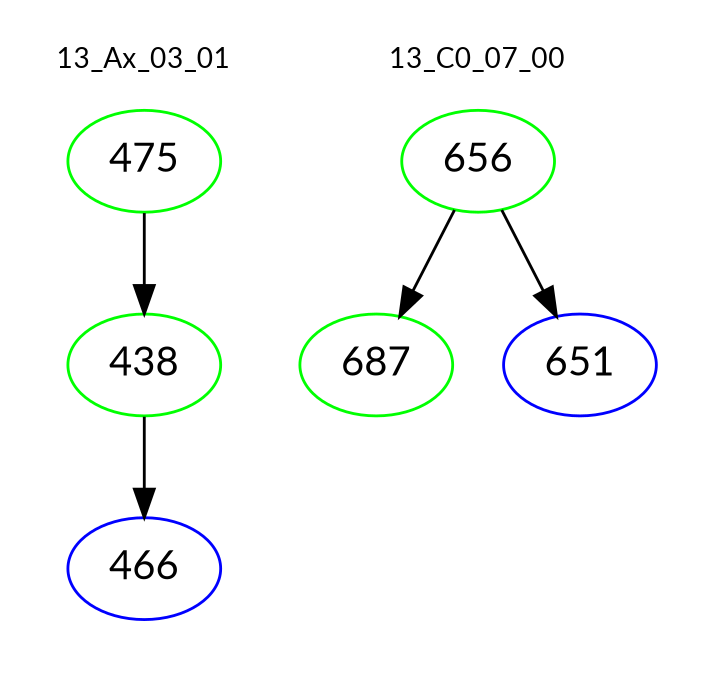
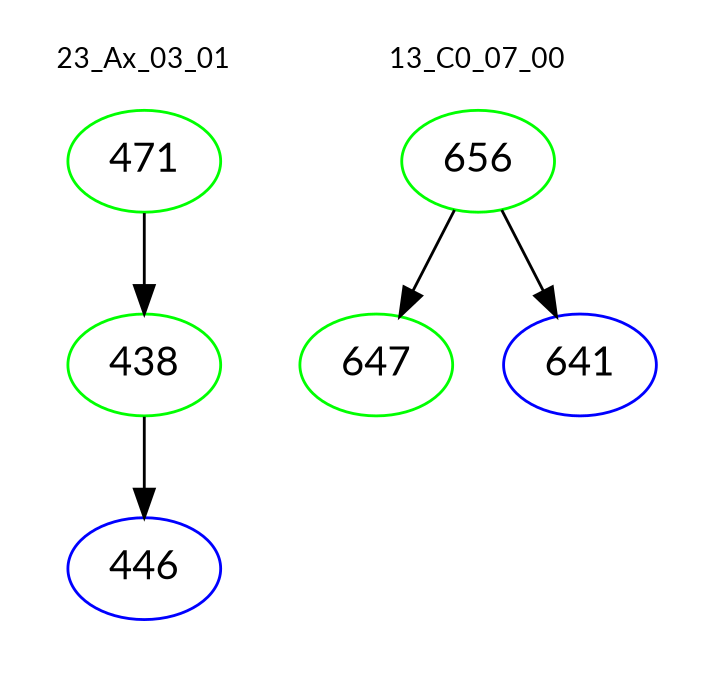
(144, 61) -> (144, 61)
(144, 161) -> (144, 161)
(376, 365) -> (376, 365)
(580, 365) -> (580, 365)
(144, 569) -> (144, 569)
